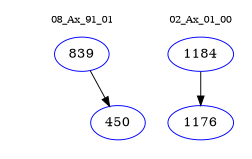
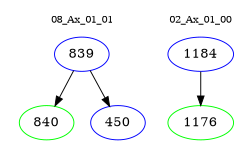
(82, 20) -> (82, 20)
none -> (47, 123)
(201, 123) -> (201, 123)
